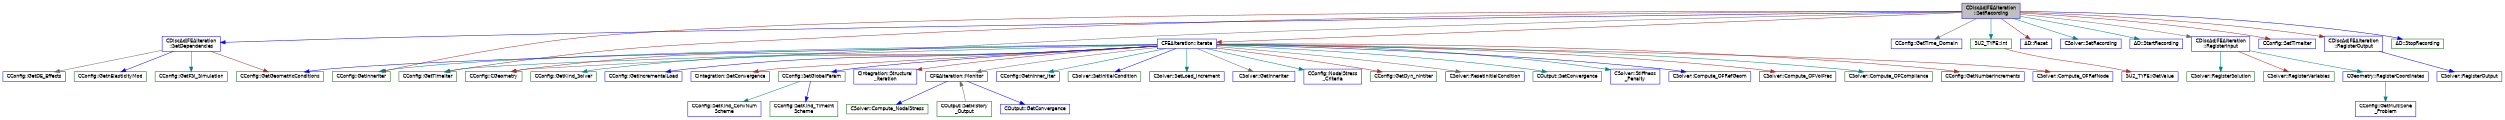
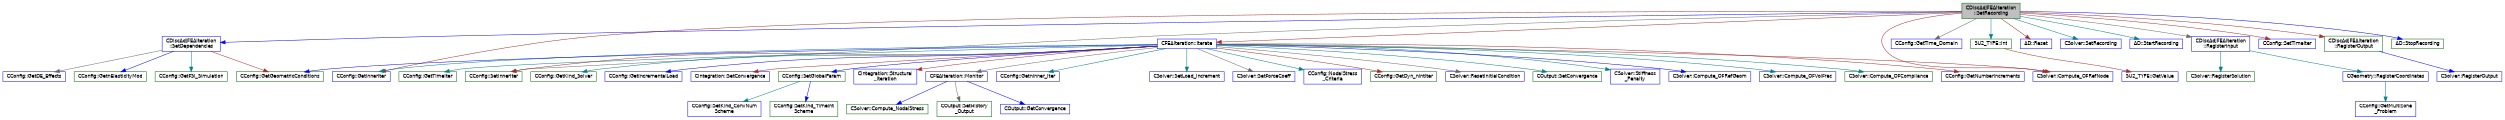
(1991, 11) -> (1991, 11)
(1016, 29) -> (1895, 57)
(2354, 44) -> (2354, 44)
(1591, 56) -> (1591, 56)
(361, 77) -> (361, 77)
(494, 77) -> (494, 77)
(1104, 77) -> none
(1264, 77) -> (1264, 77)
(2299, 77) -> none
(964, 94) -> (956, 89)
